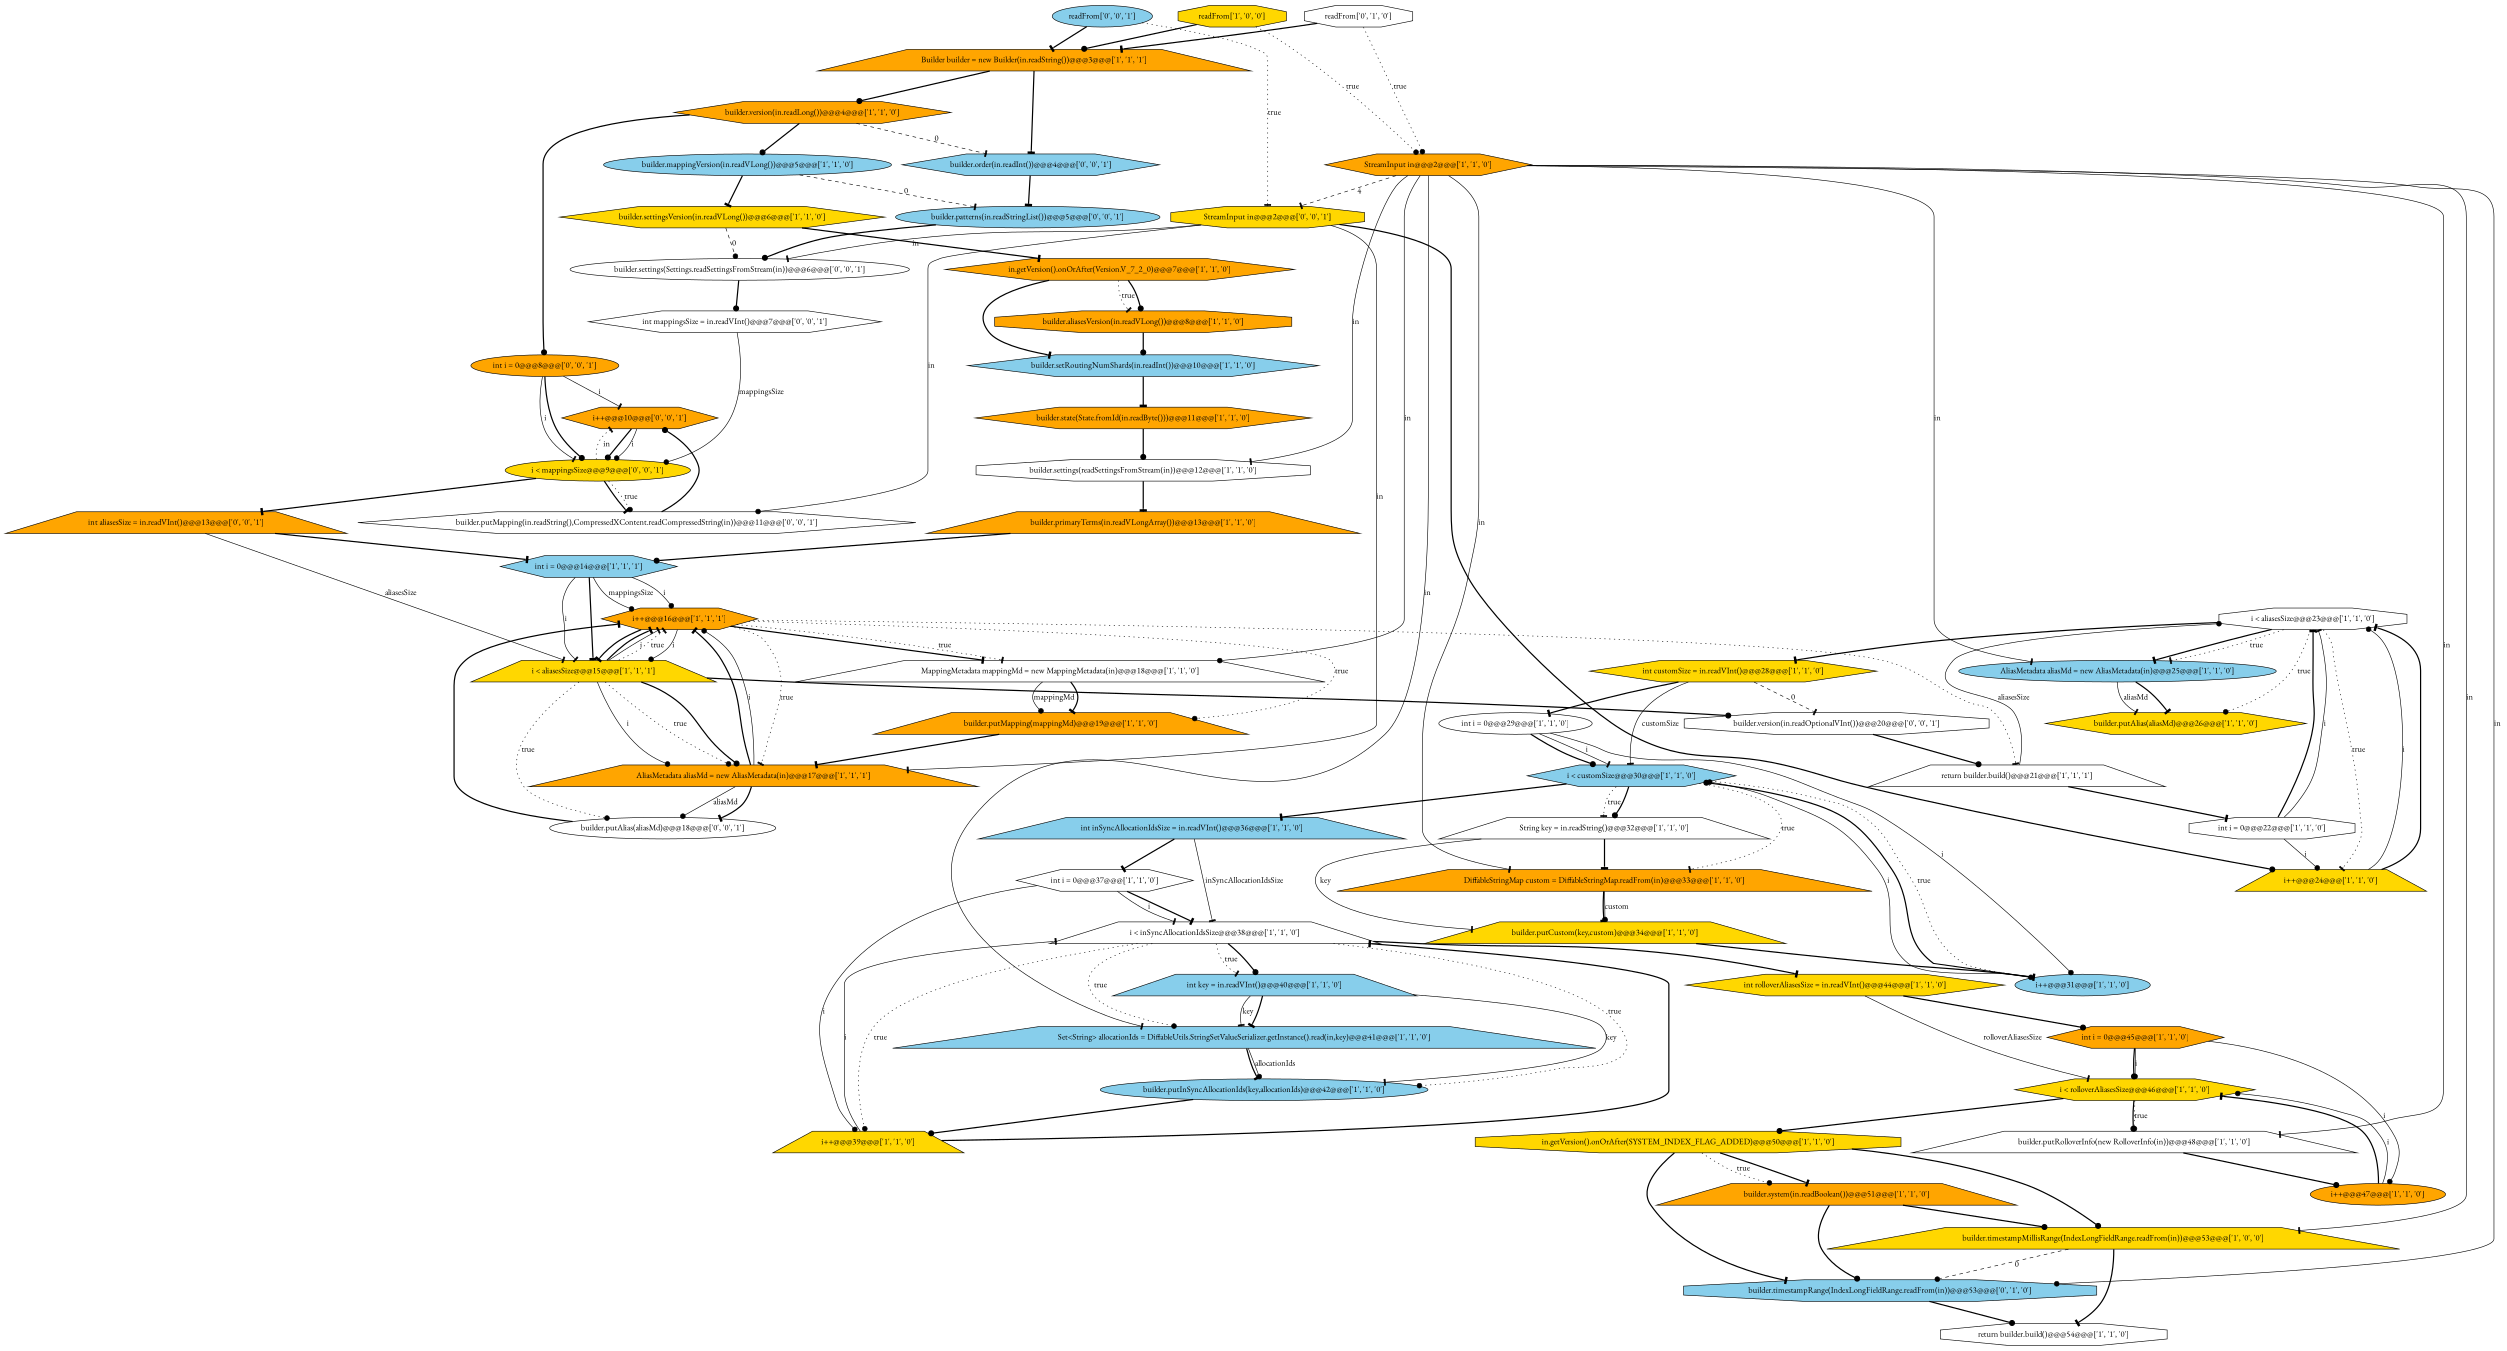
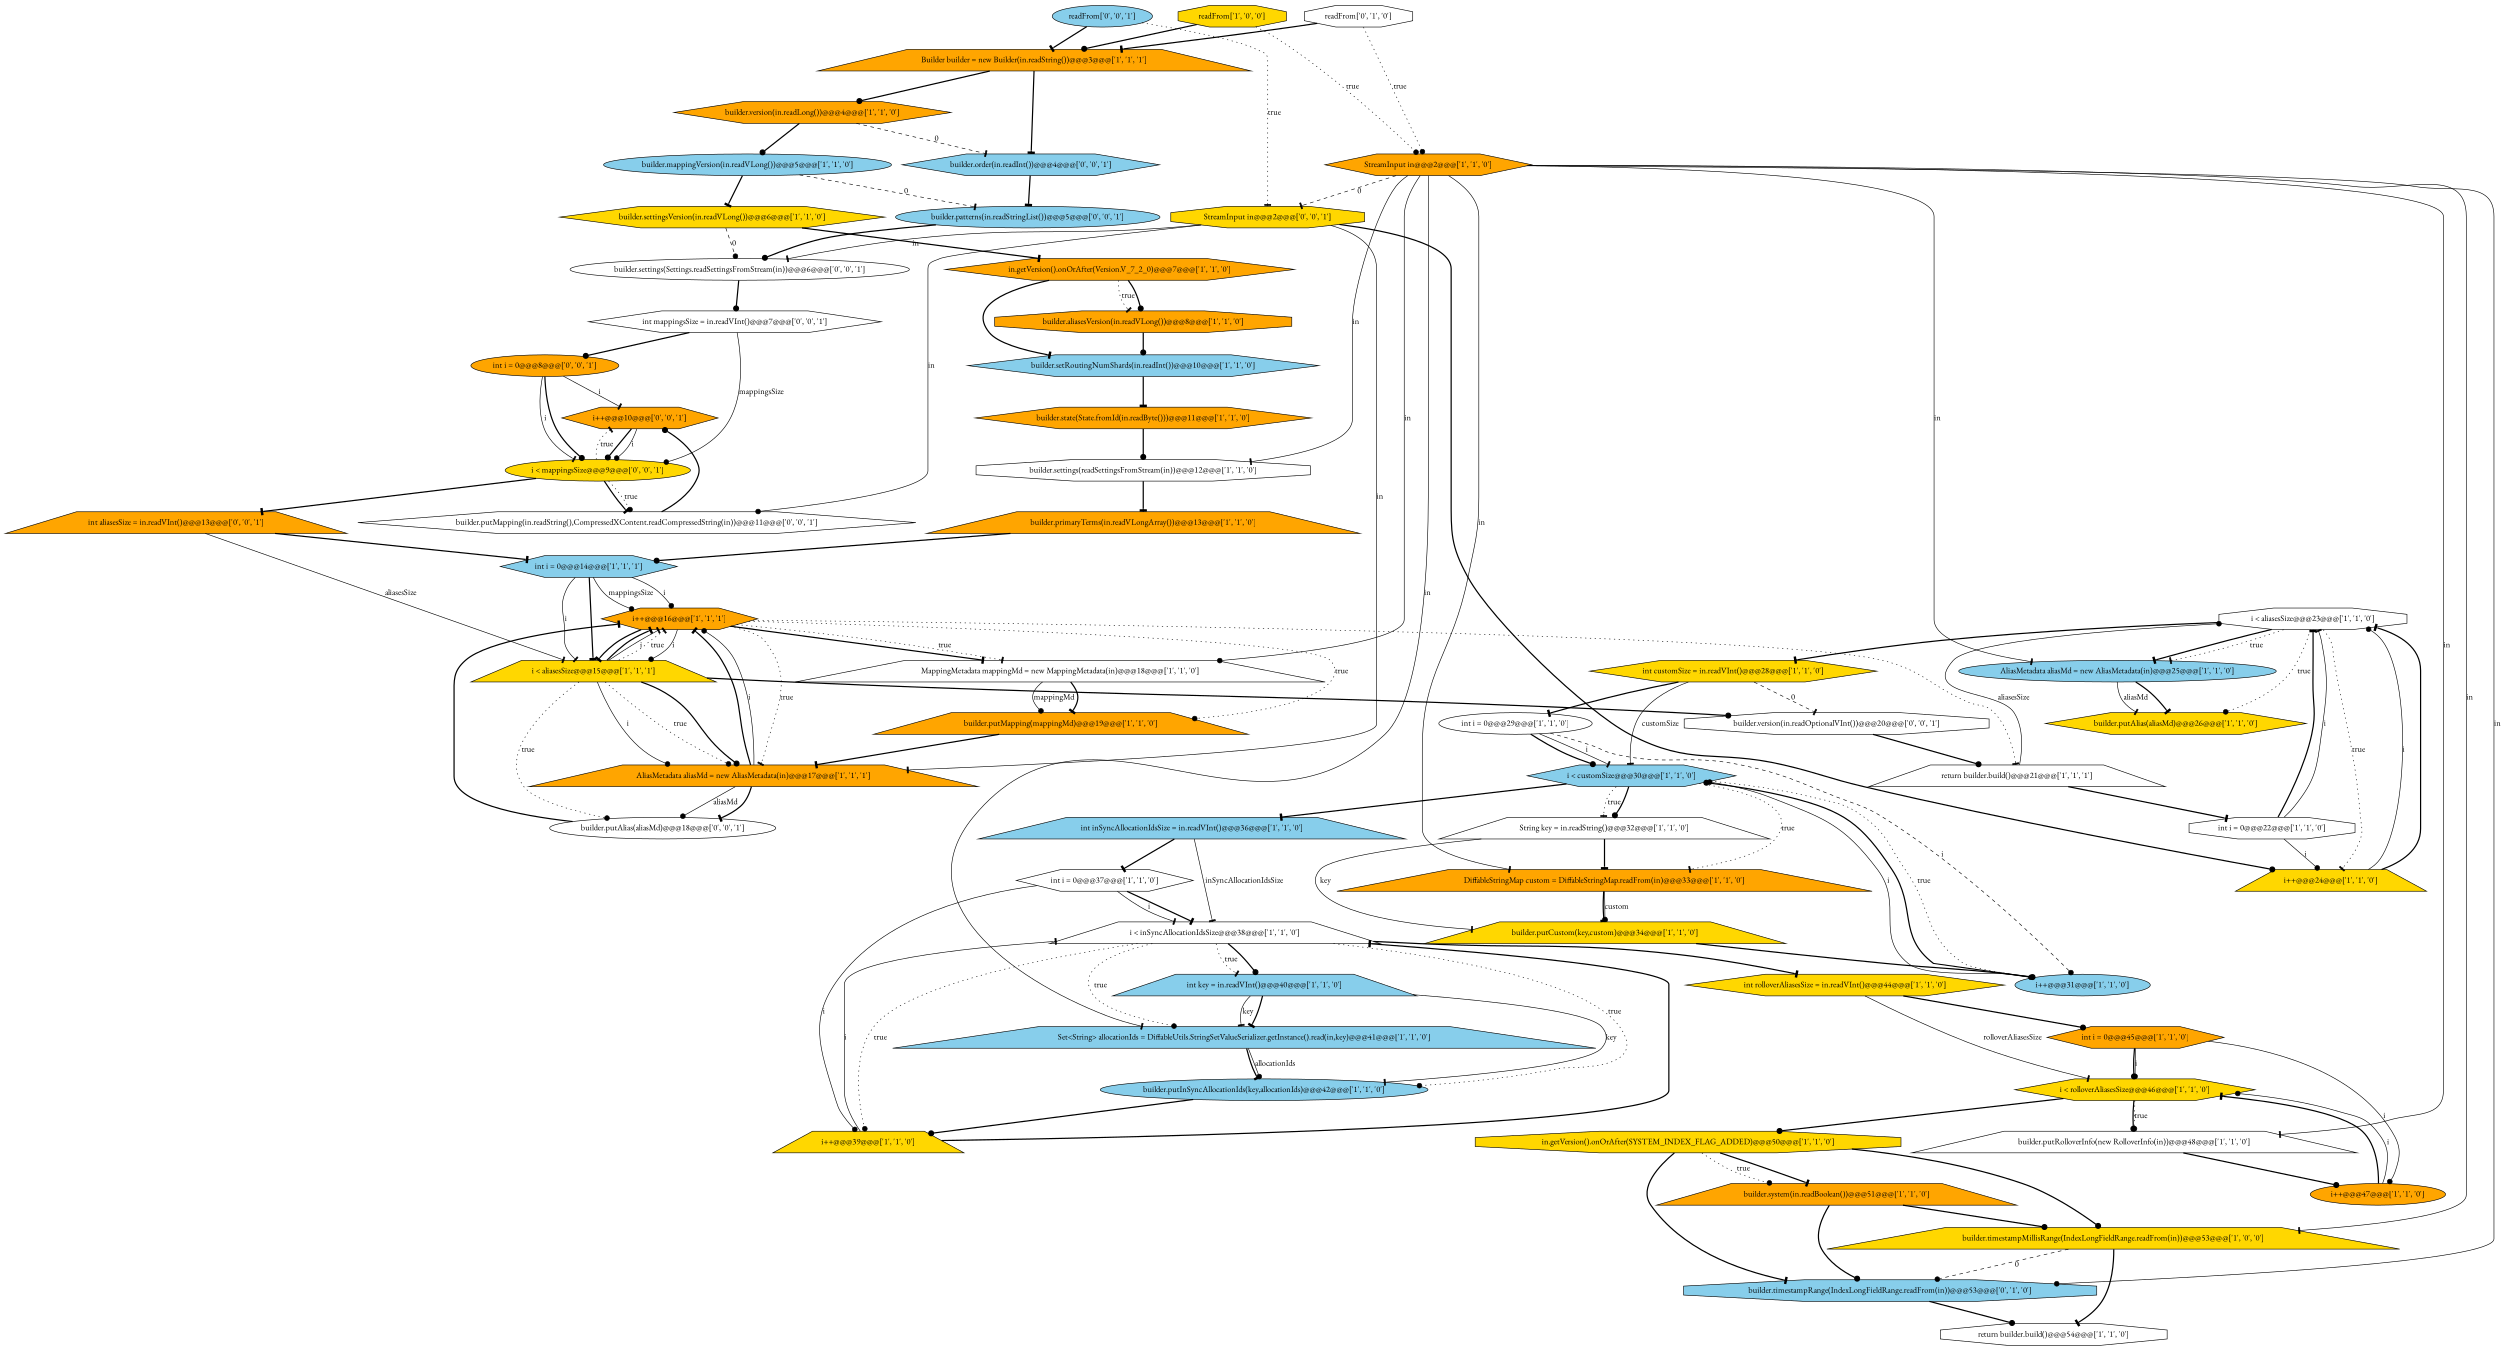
(543, 175) -> (639, 344)
(1359, 191) -> (1359, 191)
(607, 444) -> (607, 444)
(1835, 796) -> (1835, 796)
(1864, 961) -> (1864, 961)
